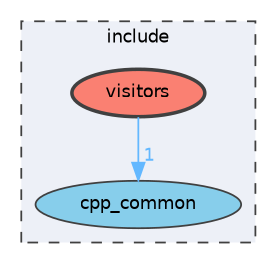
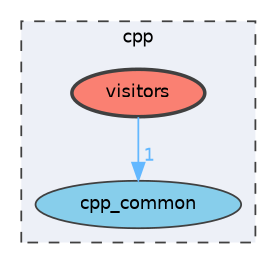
(138, 38) -> (138, 38)
